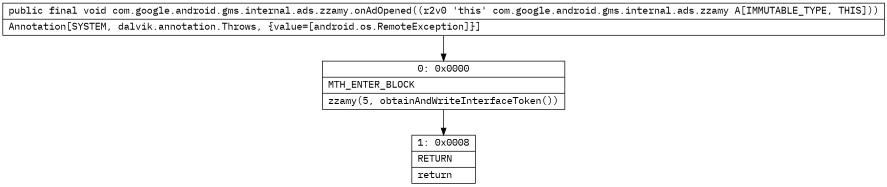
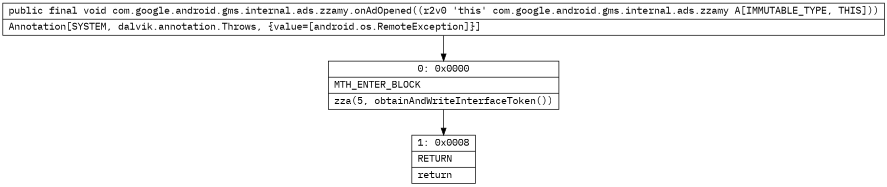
(444, 101) -> (444, 101)
